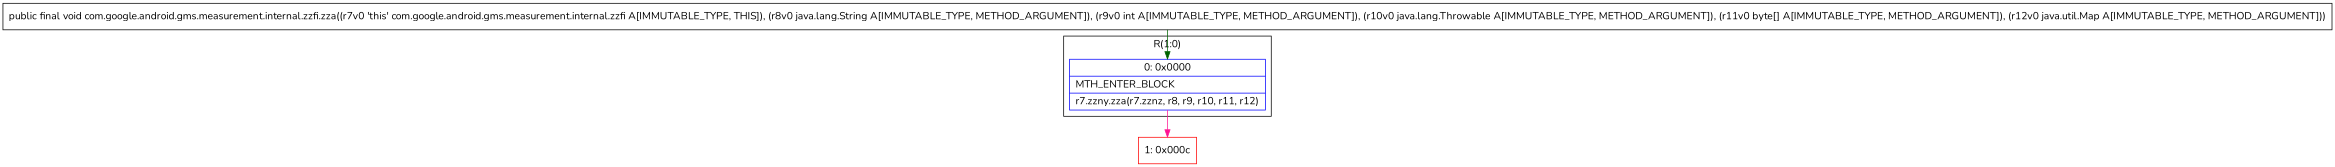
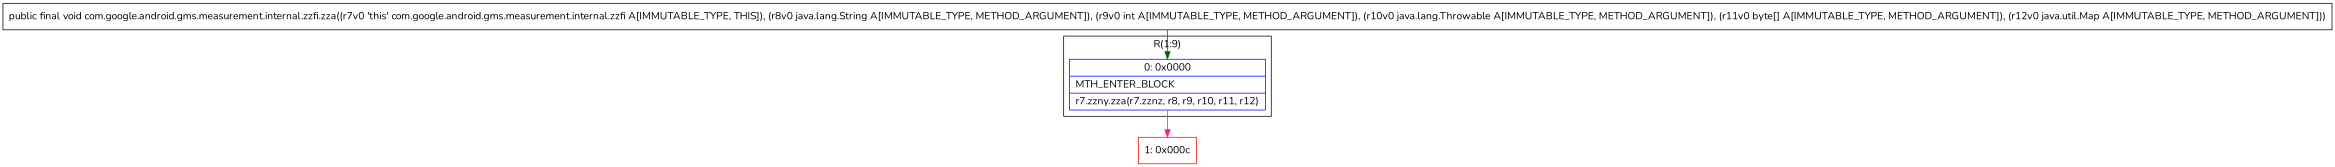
(1167, 45) -> (1167, 45)
